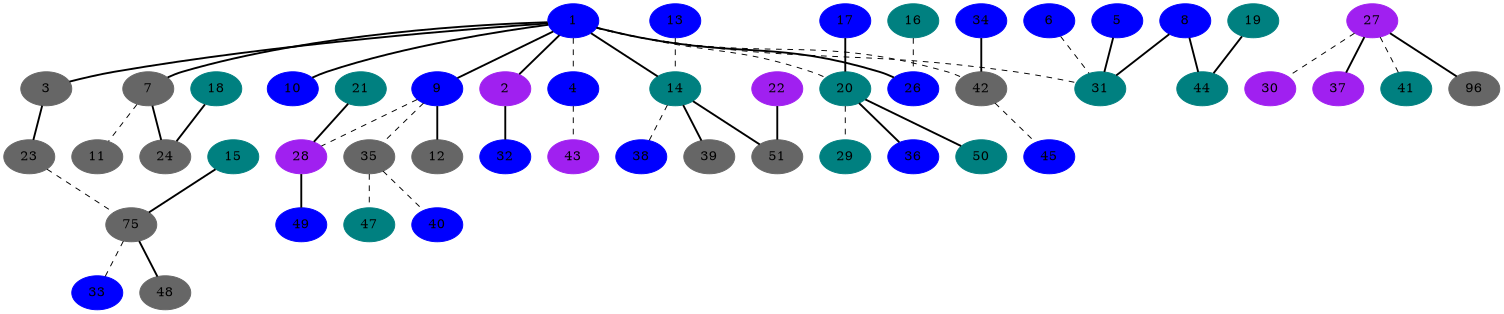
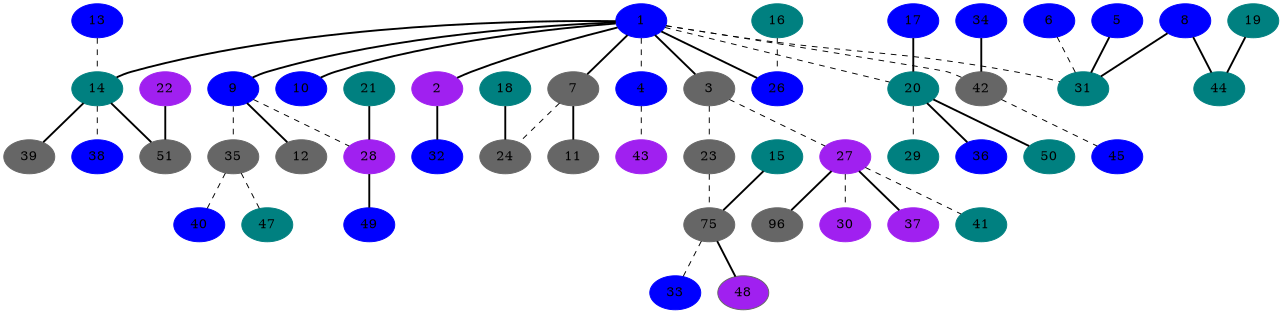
(38, 123) -> (709, 123)
(123, 123) -> (573, 123)
(157, 123) -> (539, 123)
none -> (777, 123)
(165, 293) -> (743, 293)
